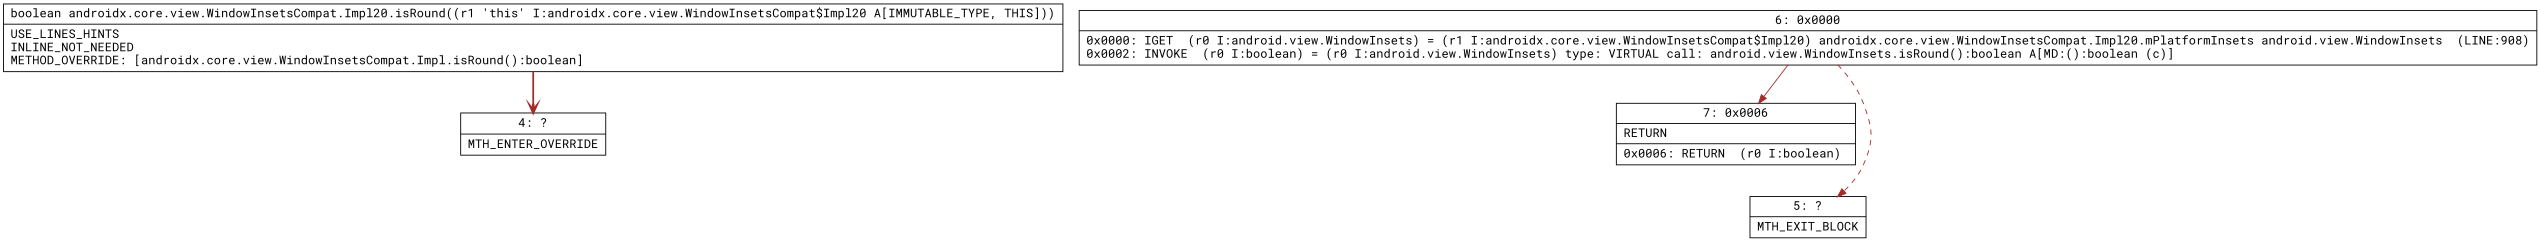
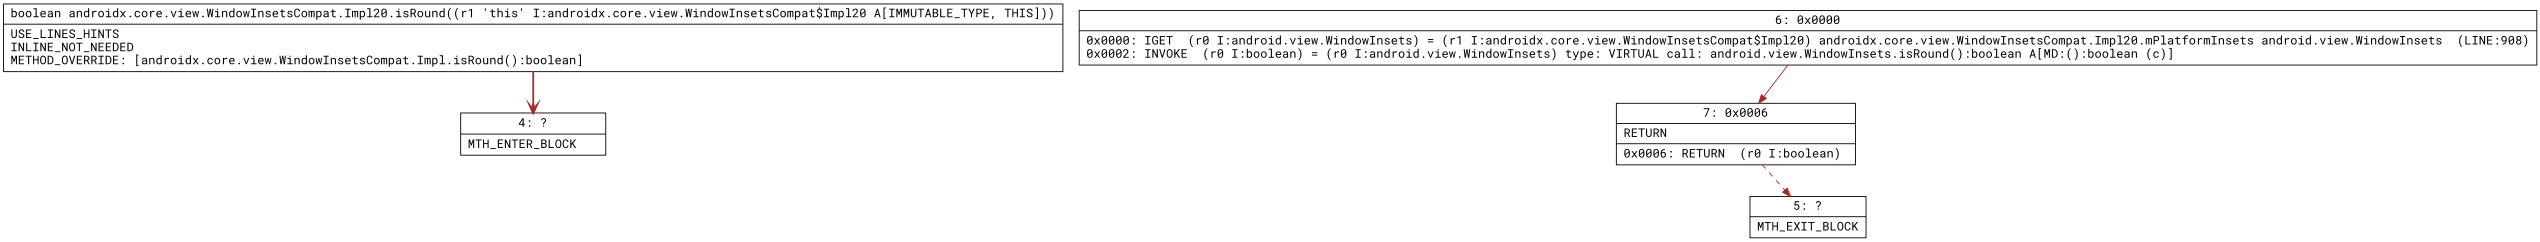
(1870, 127) -> (1773, 177)
(533, 144) -> (522, 144)
